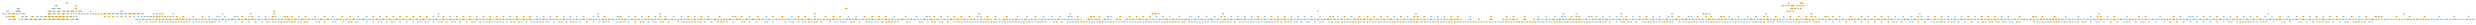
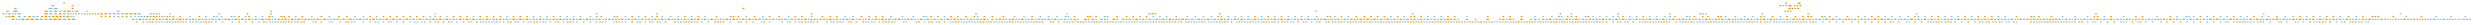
(13, 14) -> none
(14, 19) -> none
